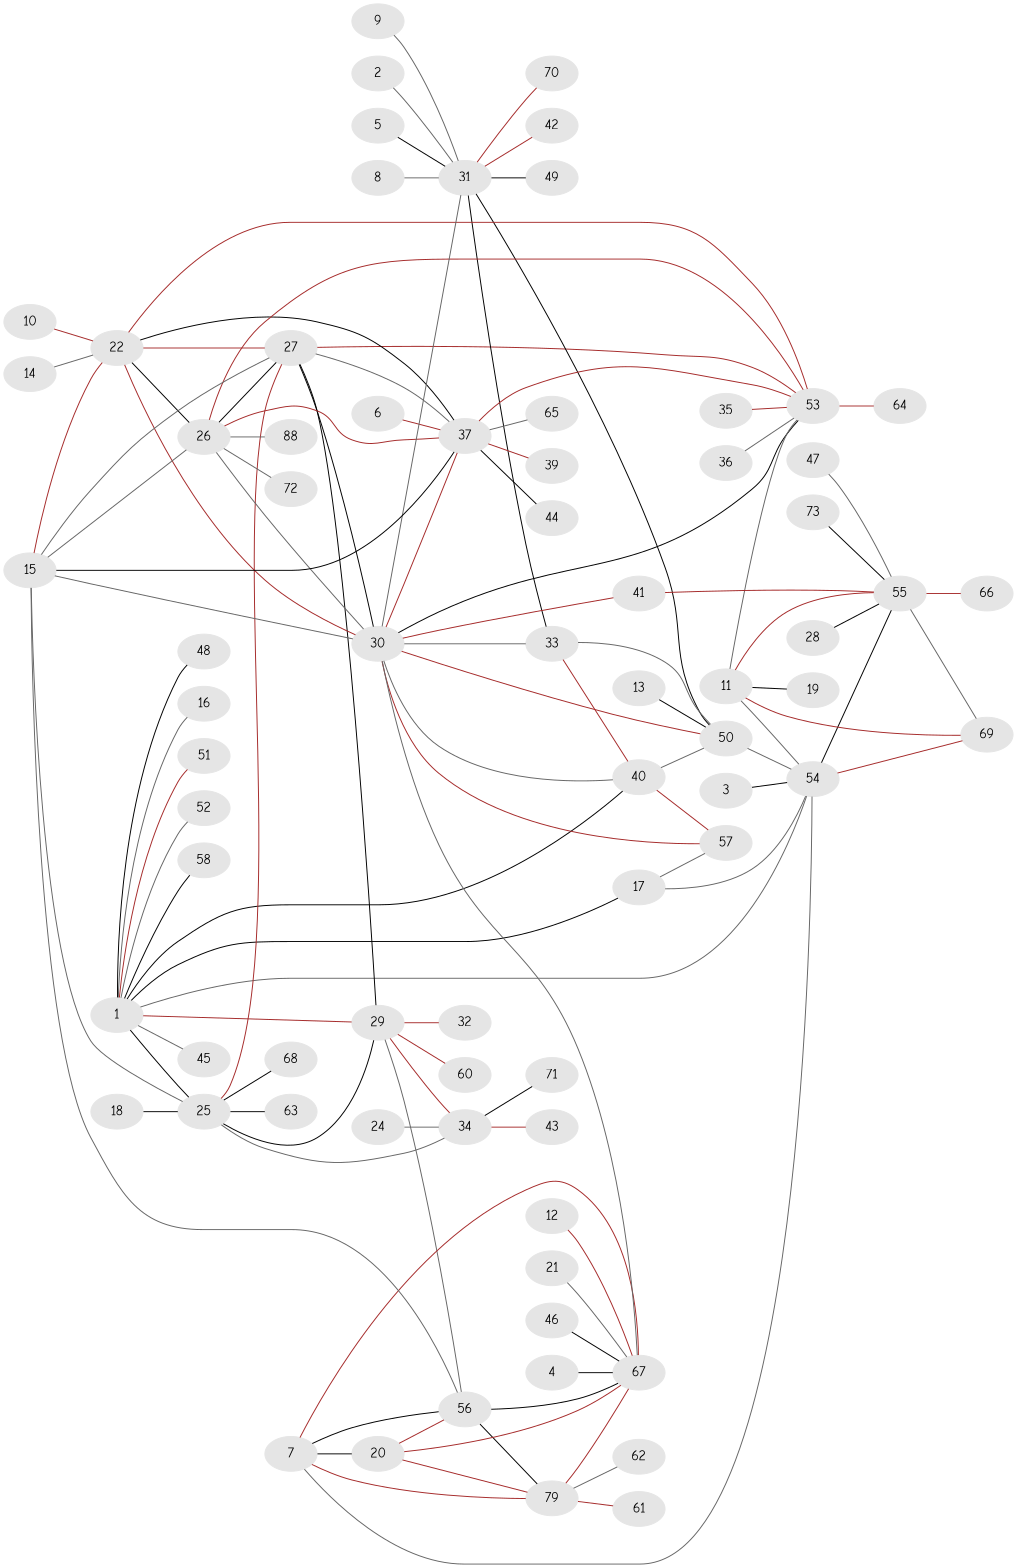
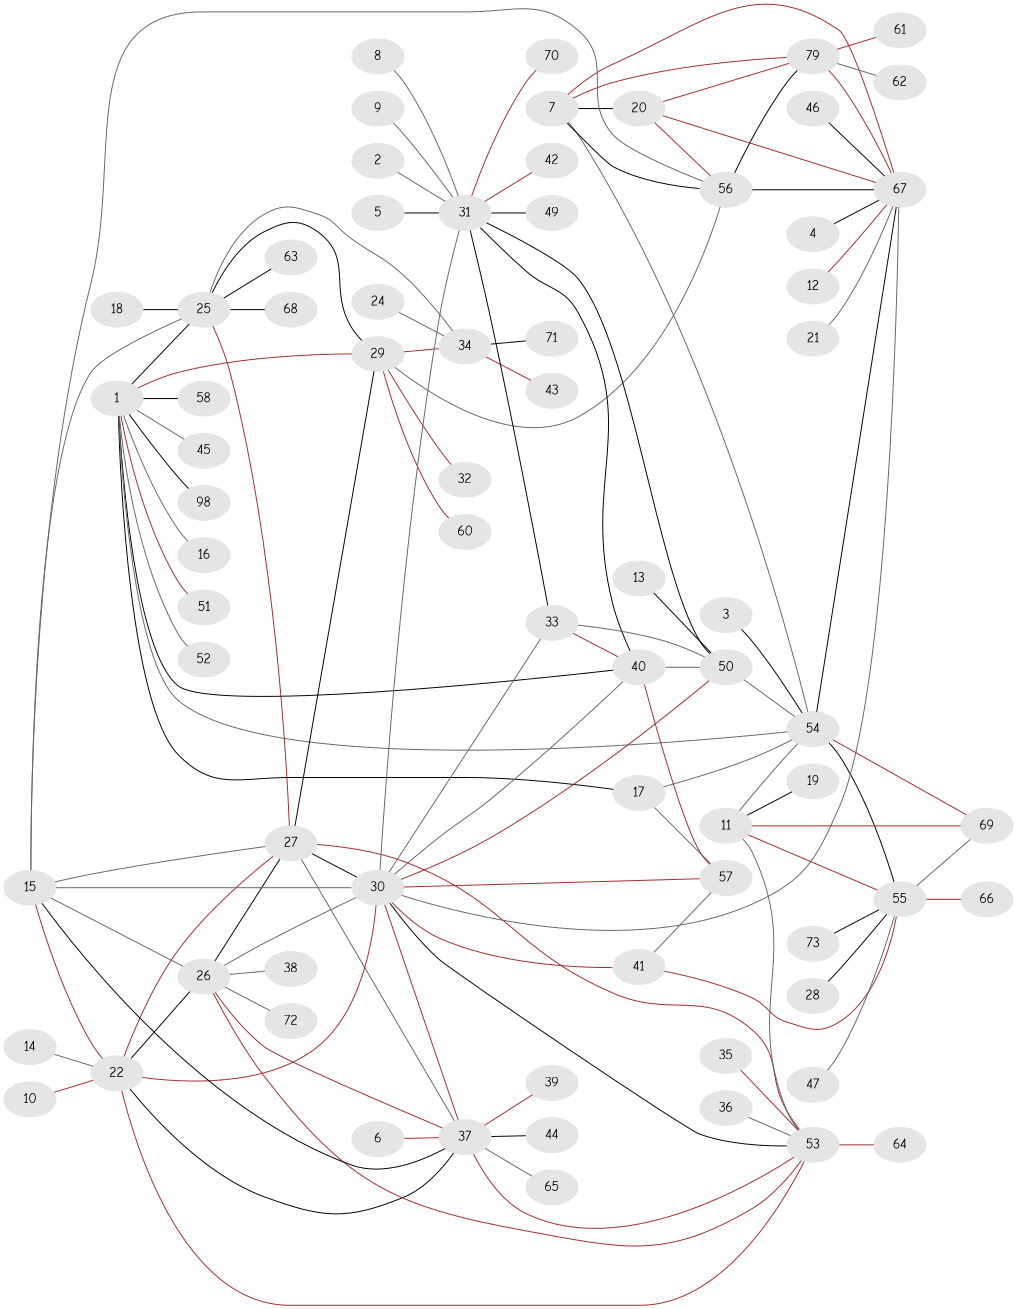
none -> (608, 416)
(291, 437) -> (291, 969)
none -> (856, 459)
(204, 652) -> (204, 503)
none -> (688, 916)
